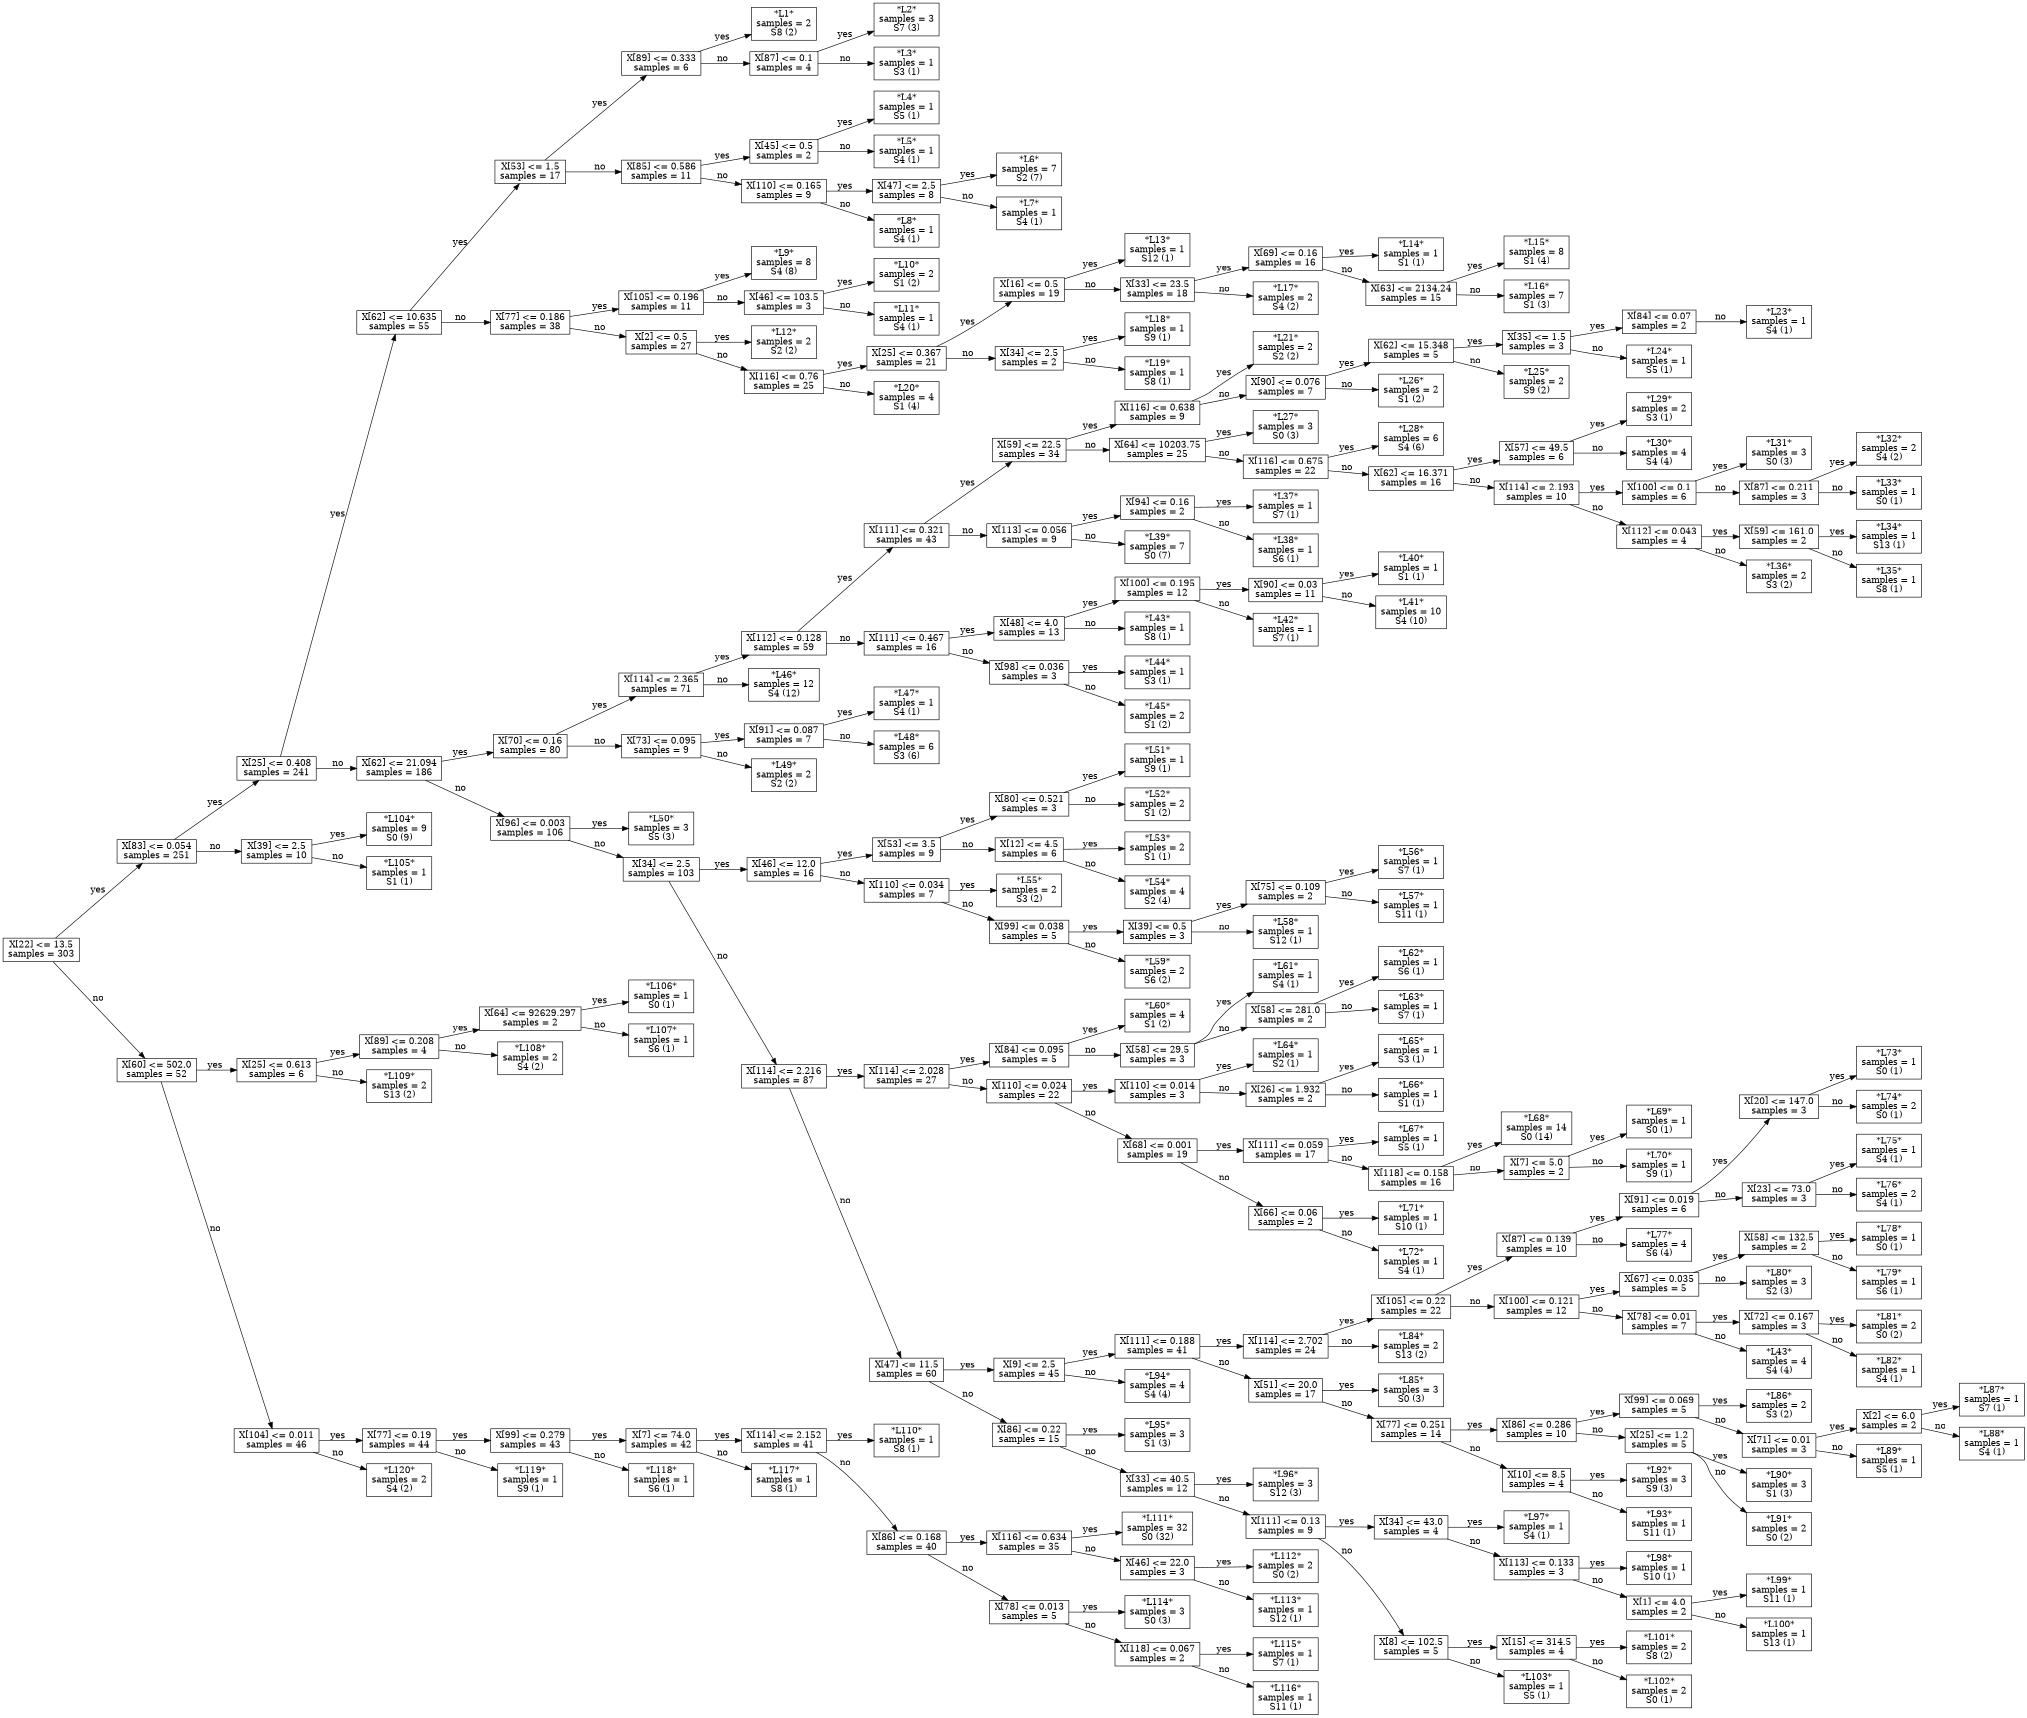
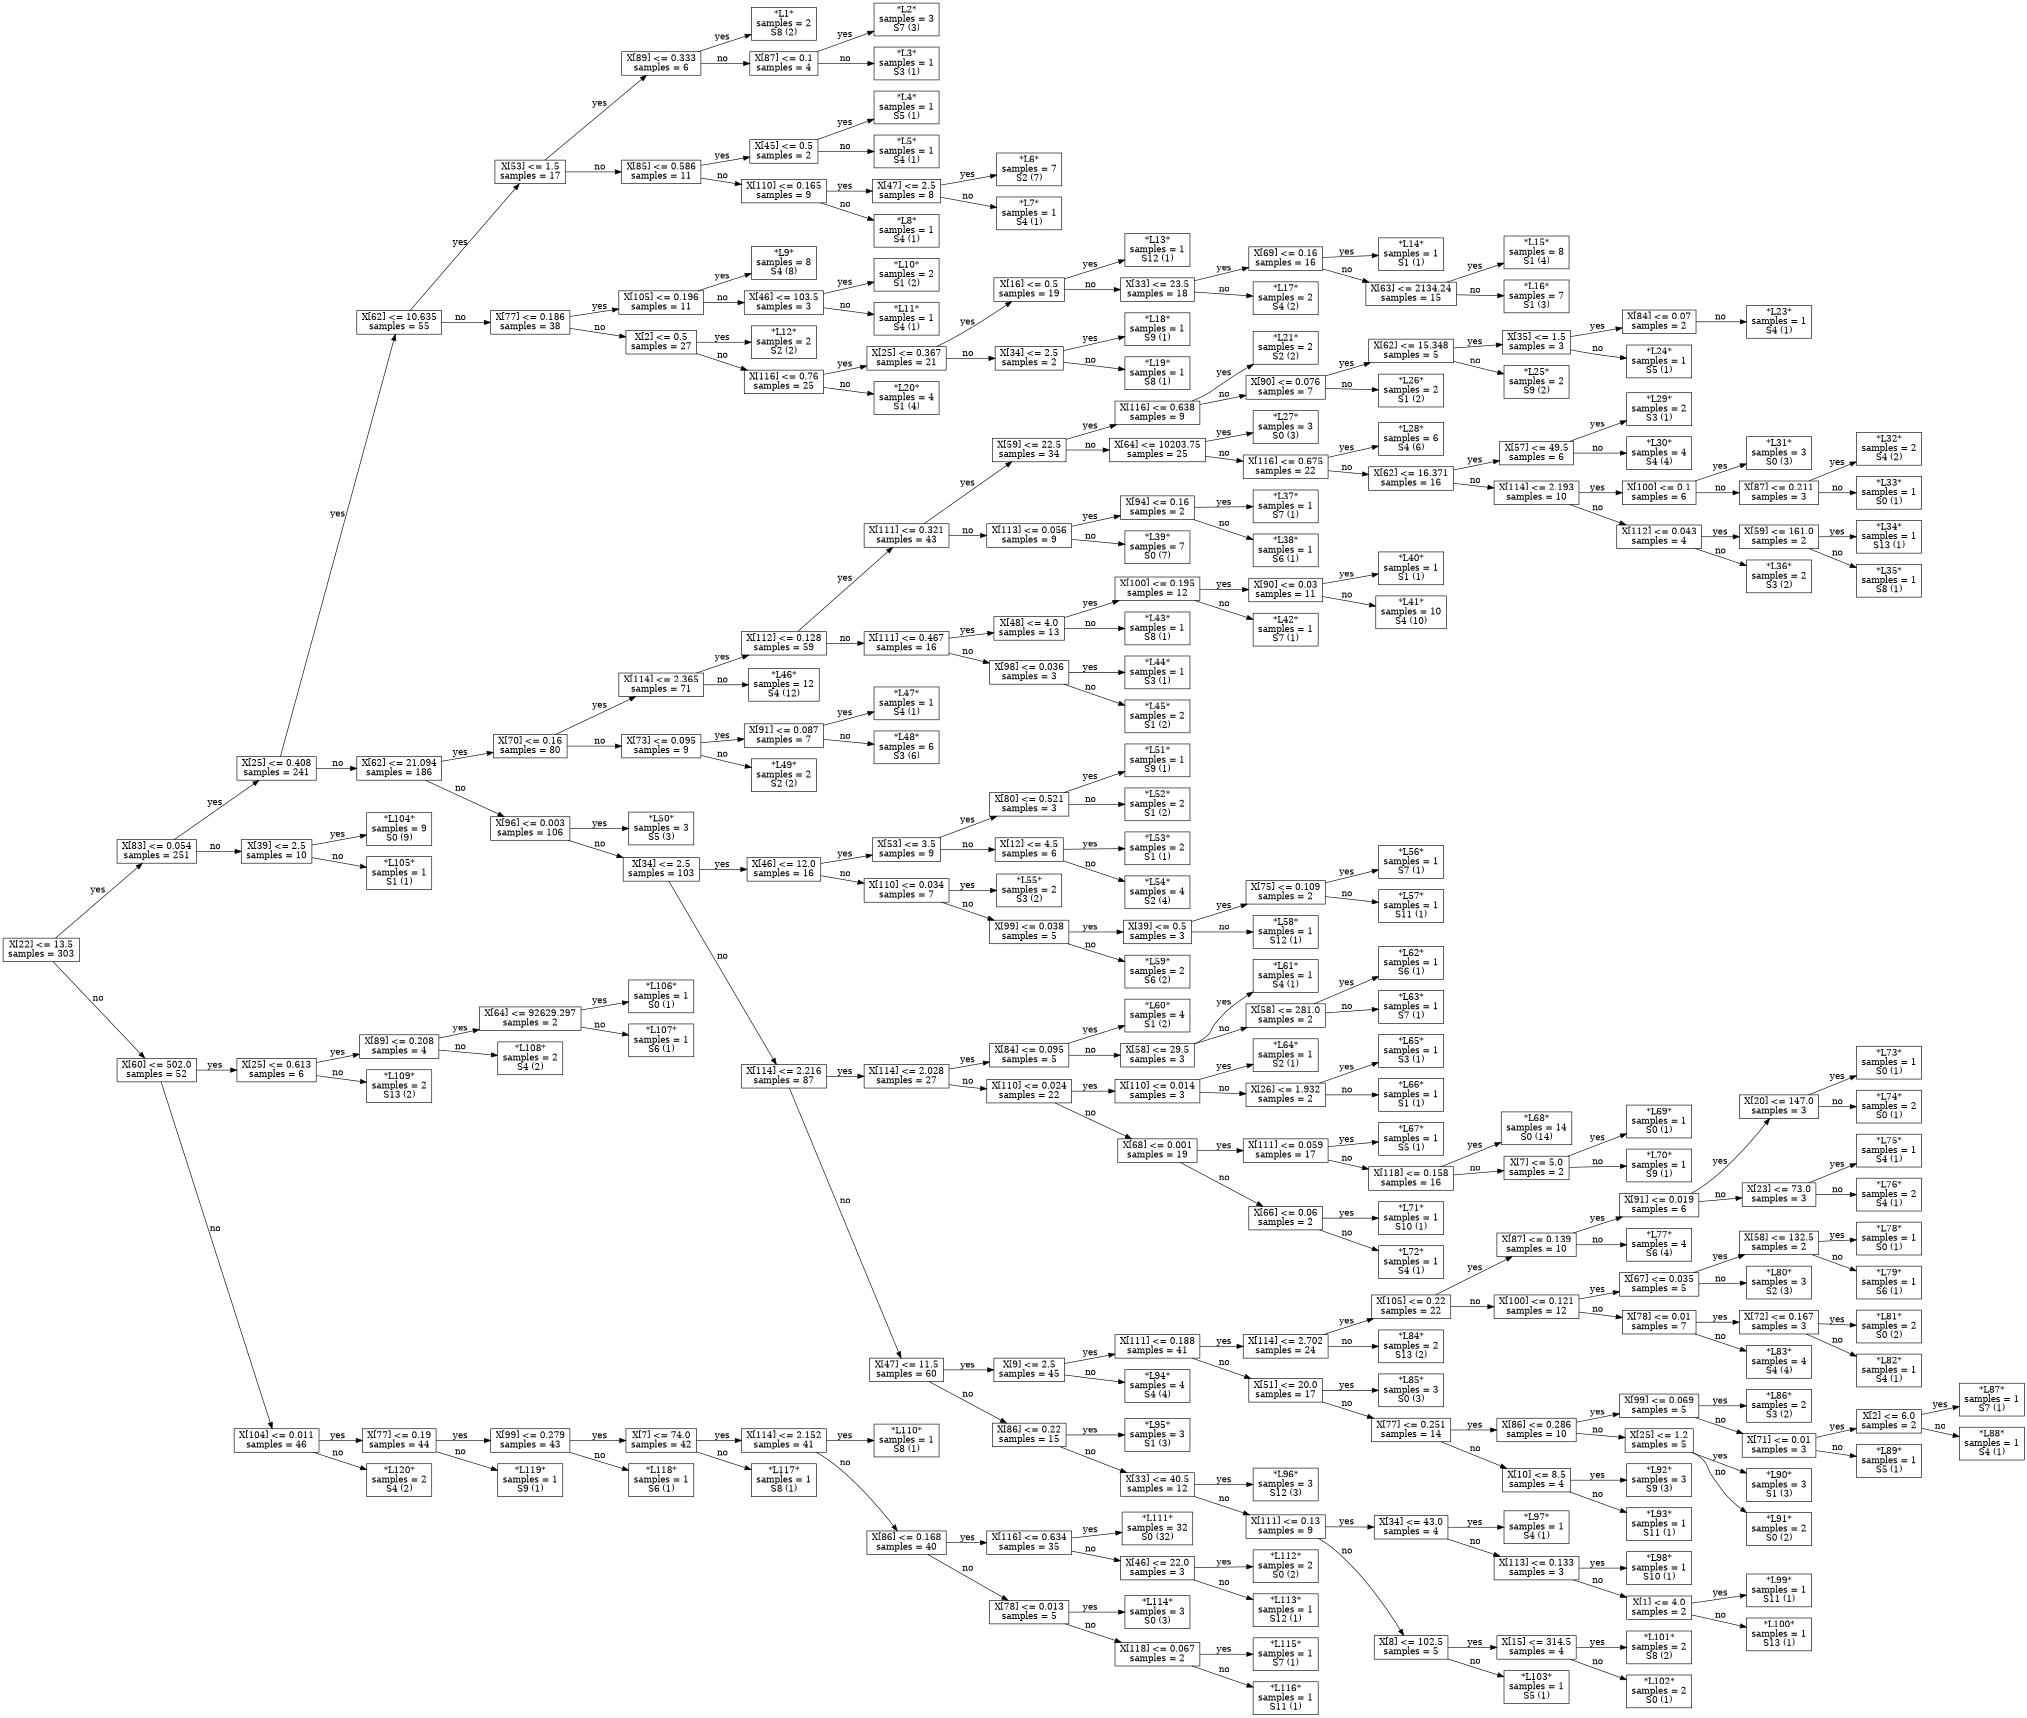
(1779, 1362) -> (1779, 1362)
